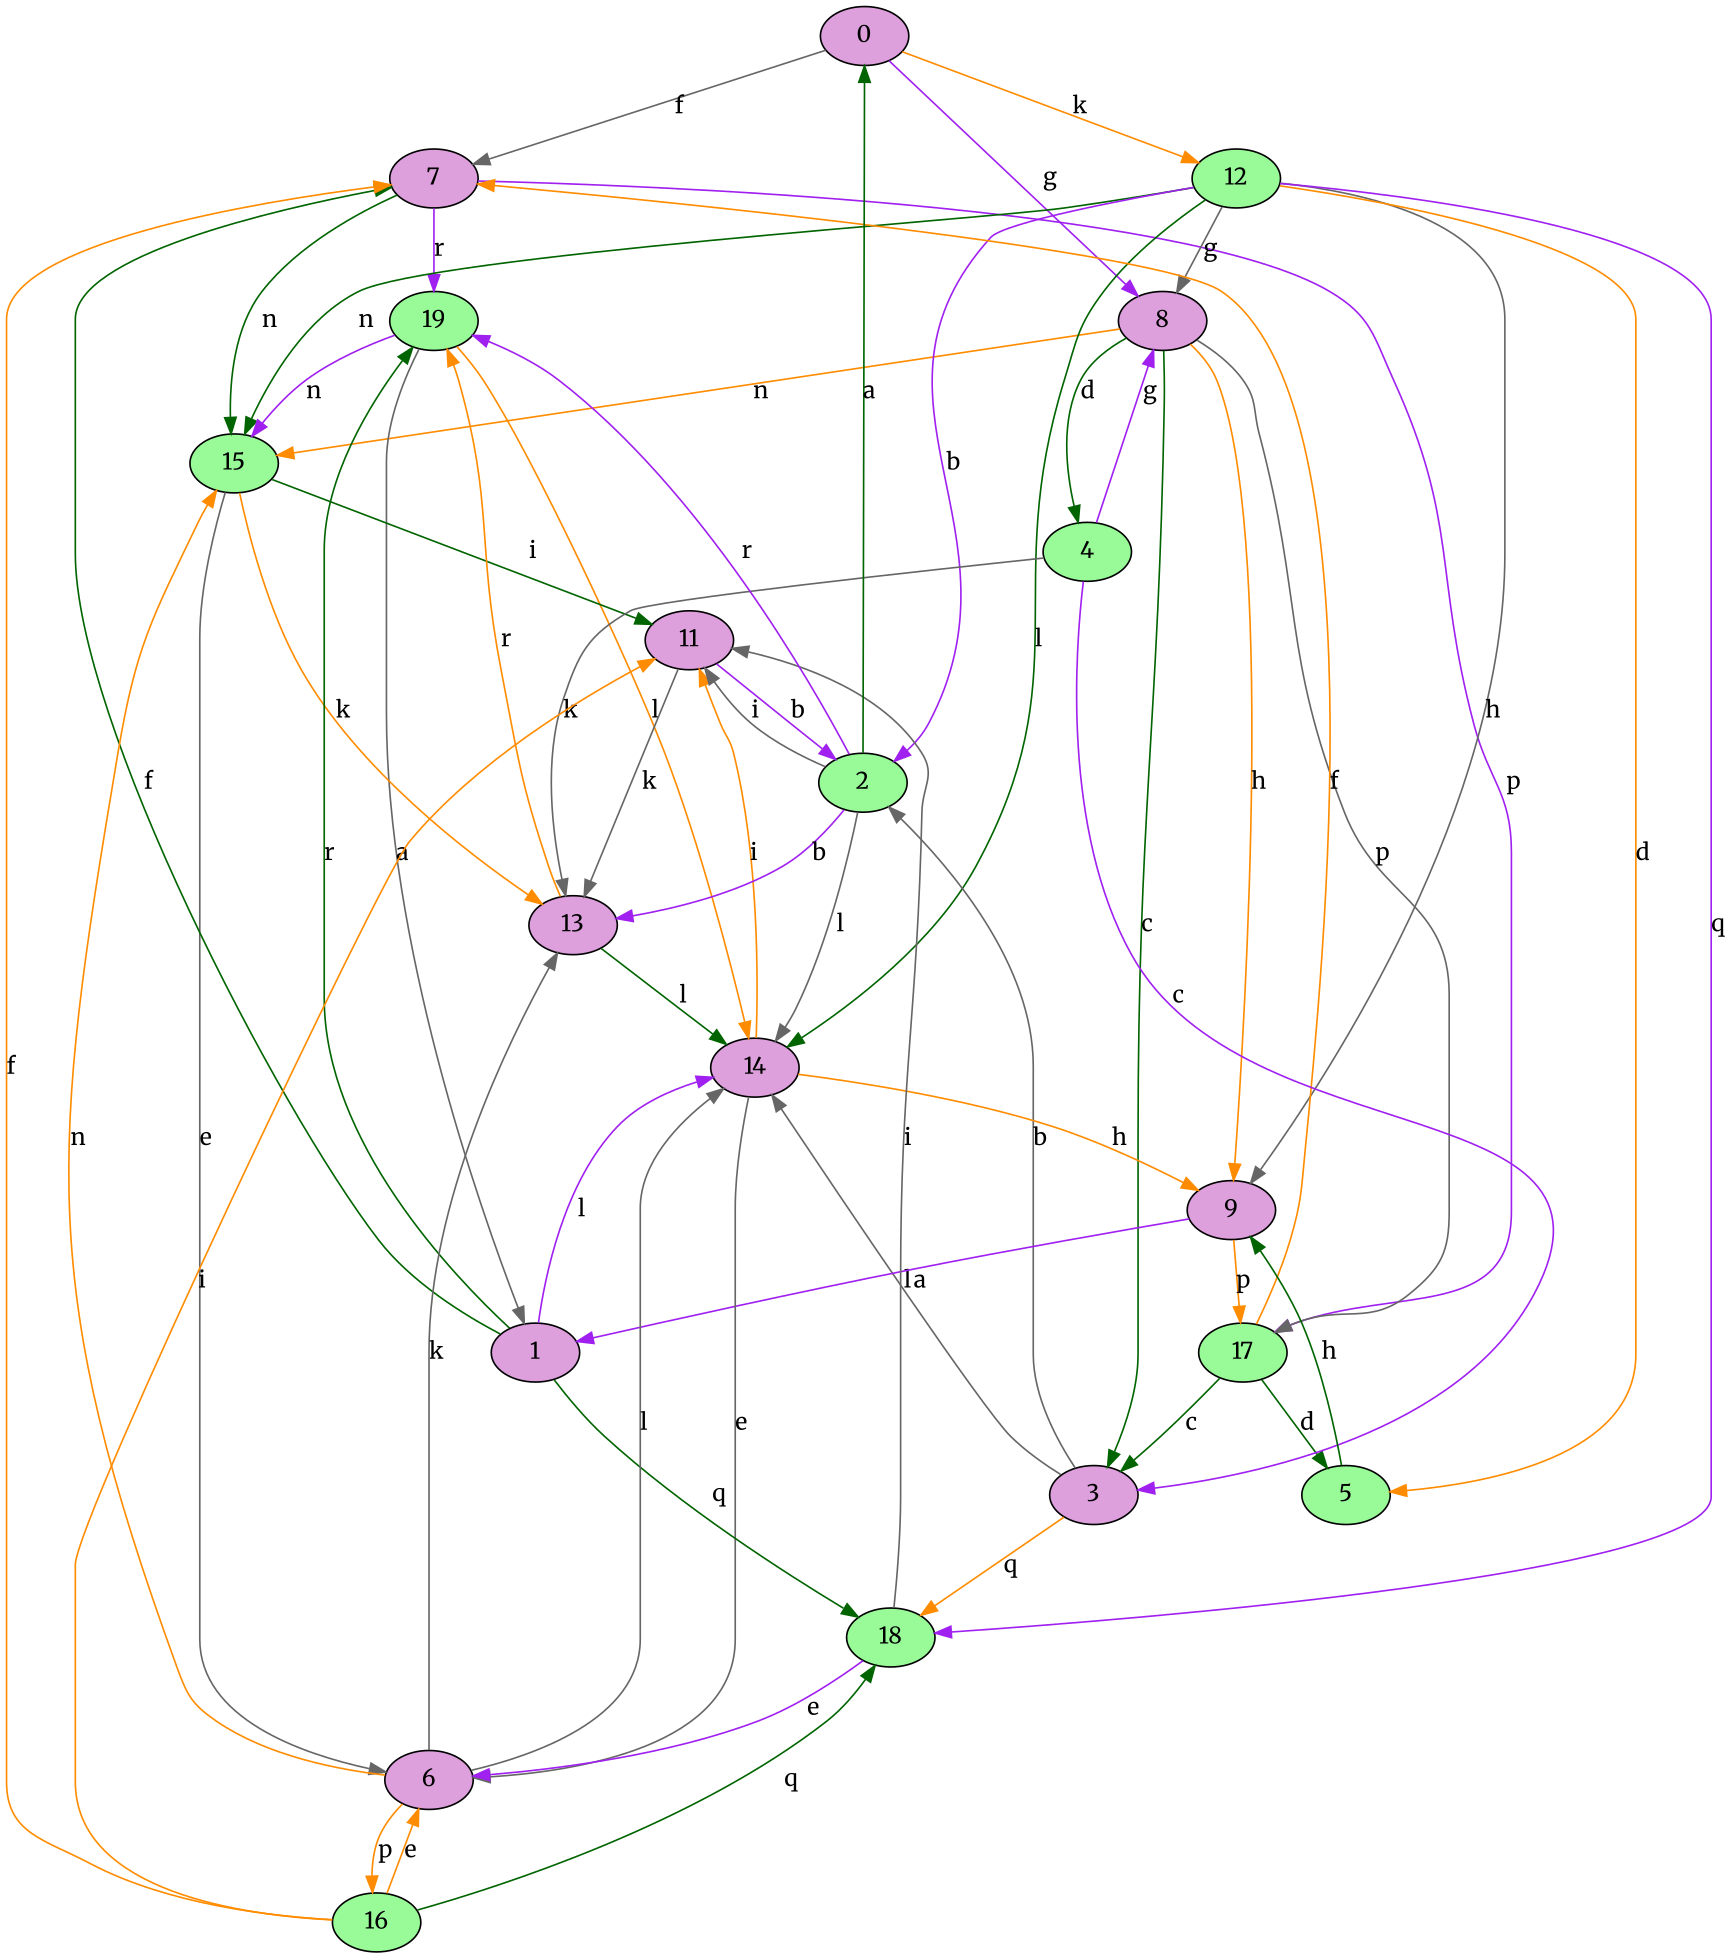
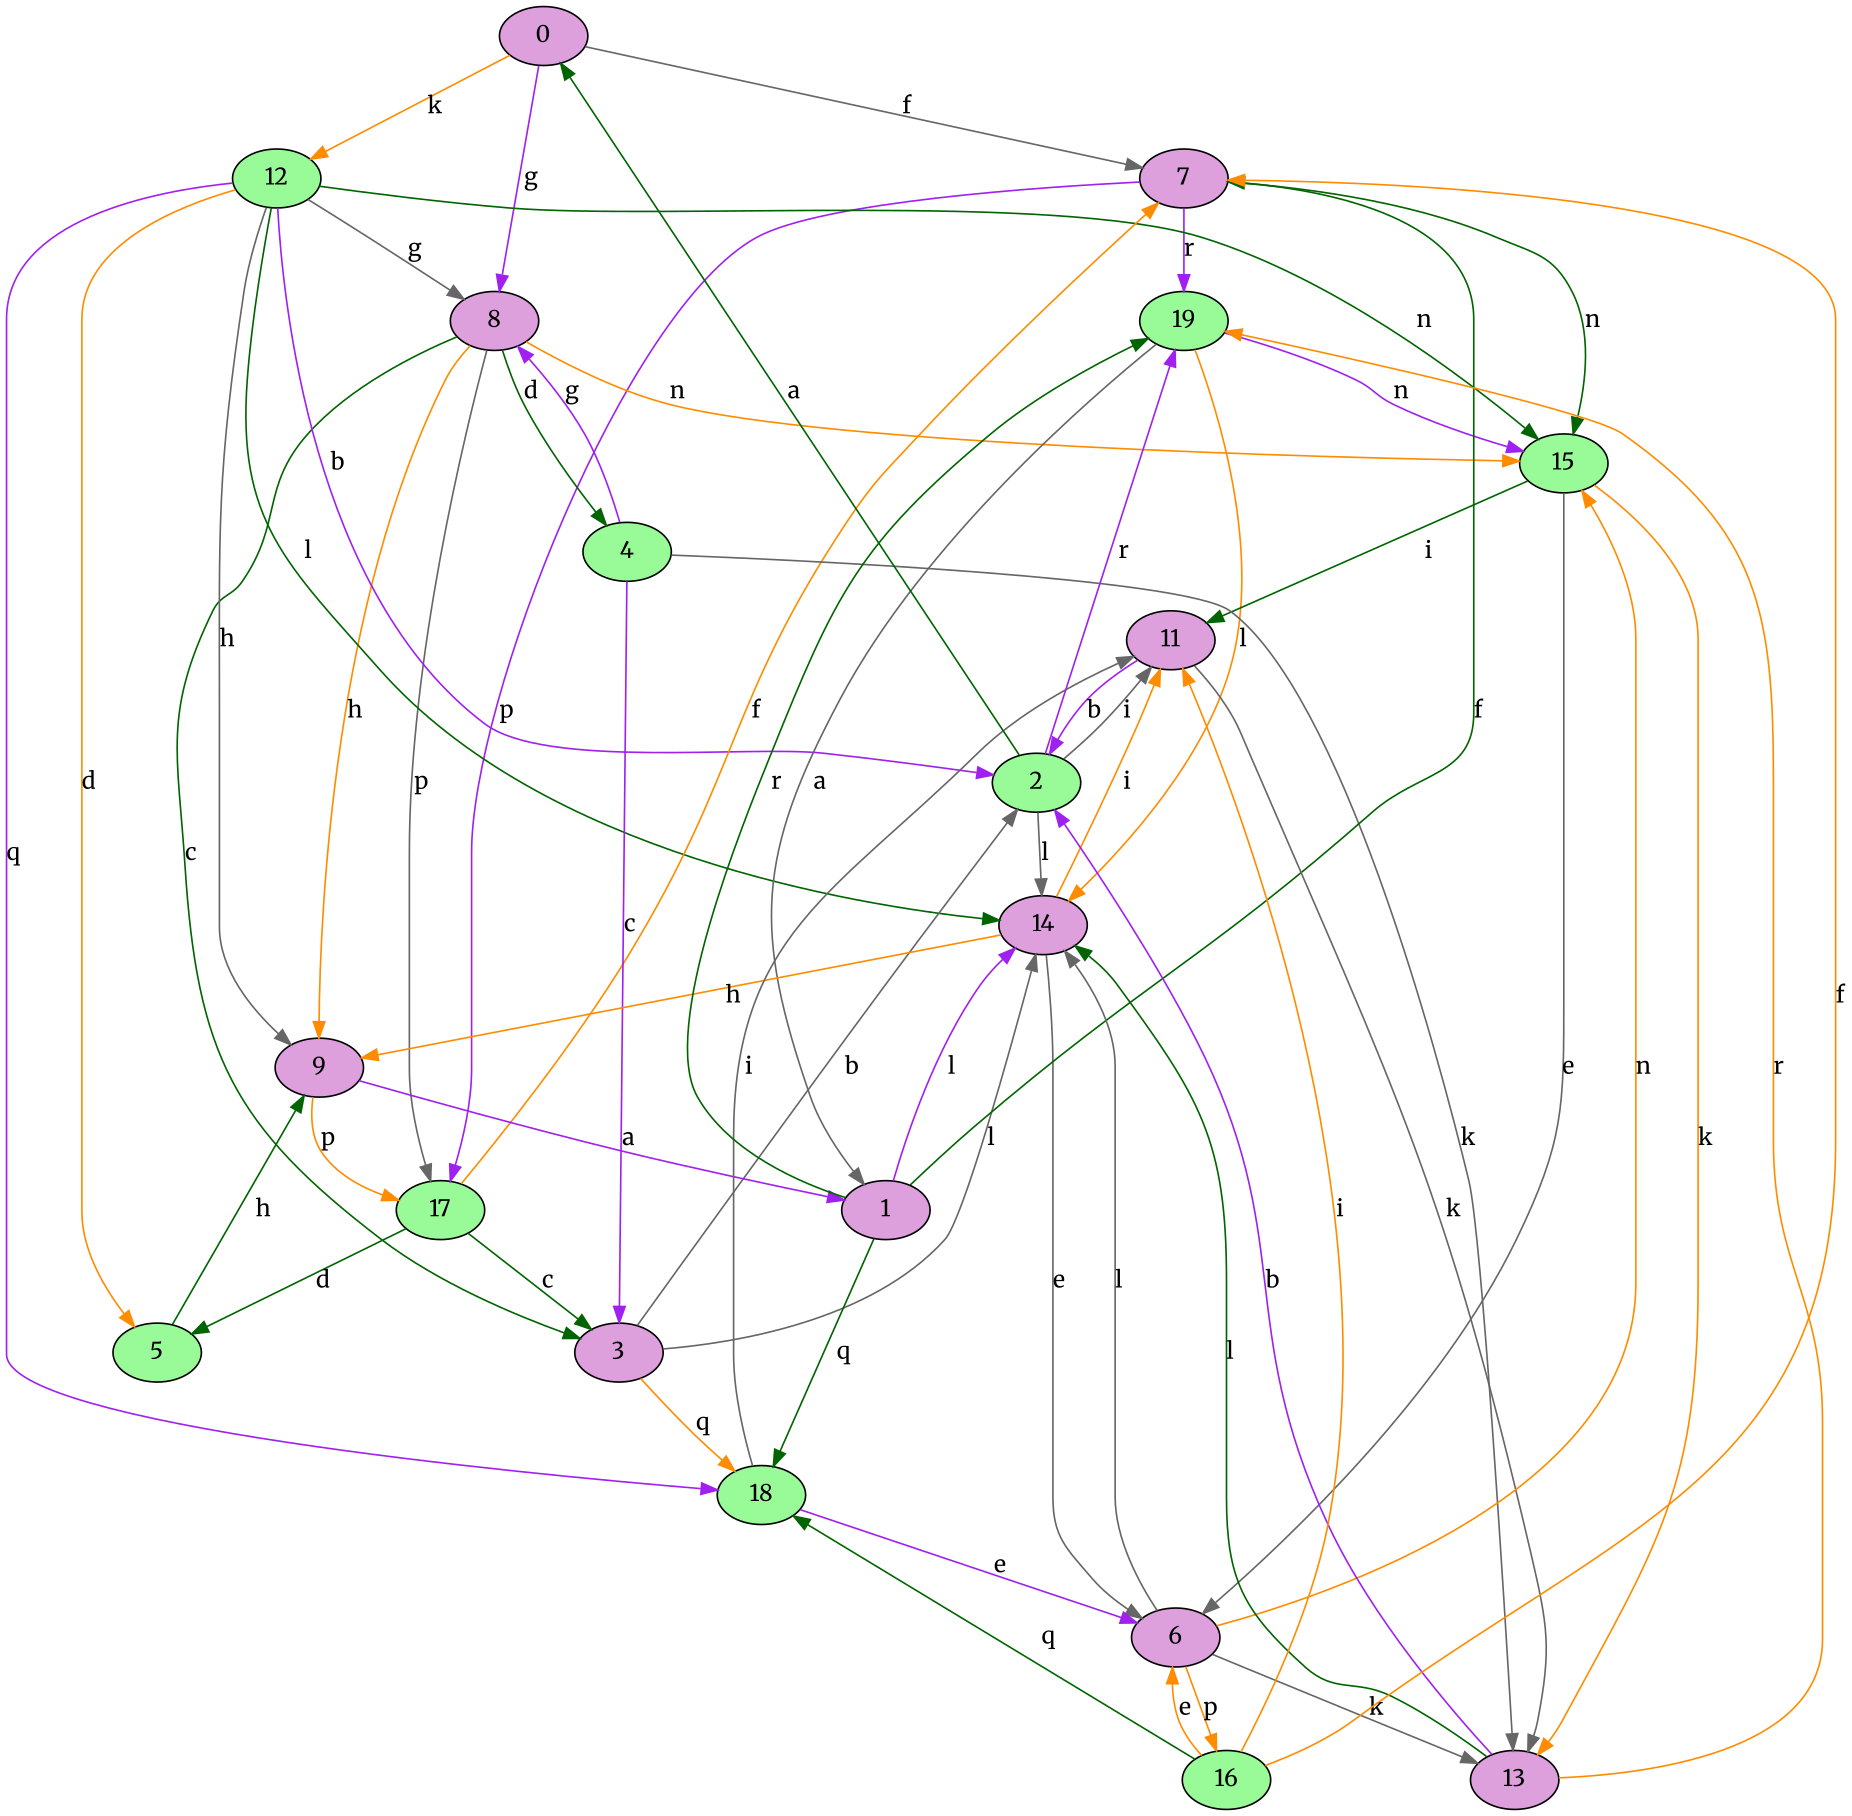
(738, 888) -> (1267, 1296)
